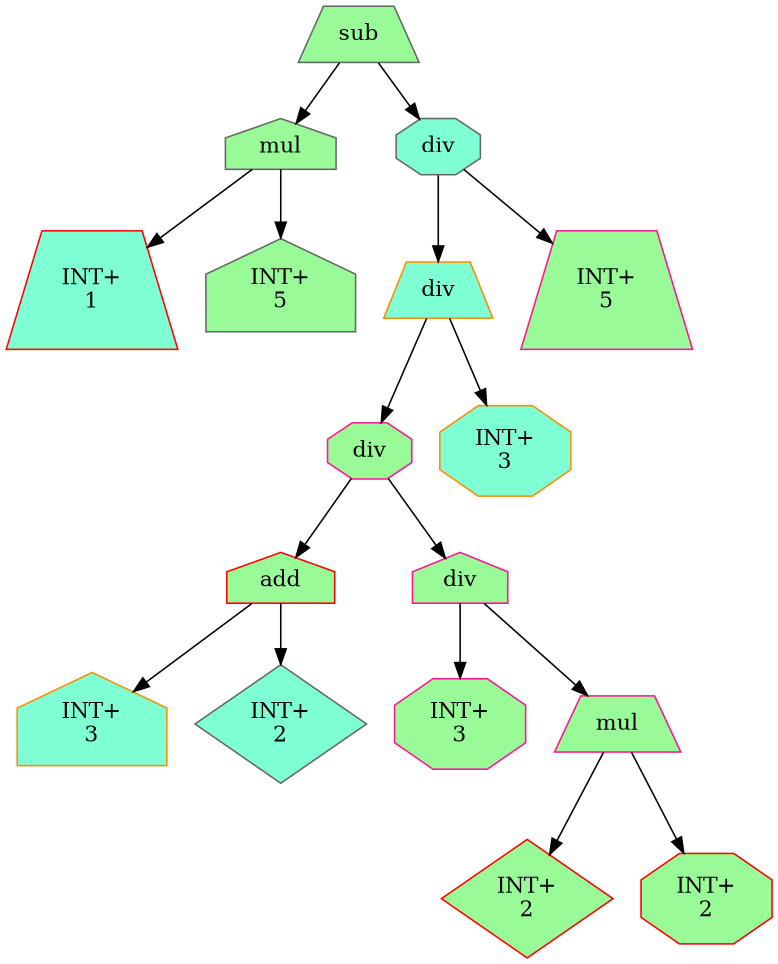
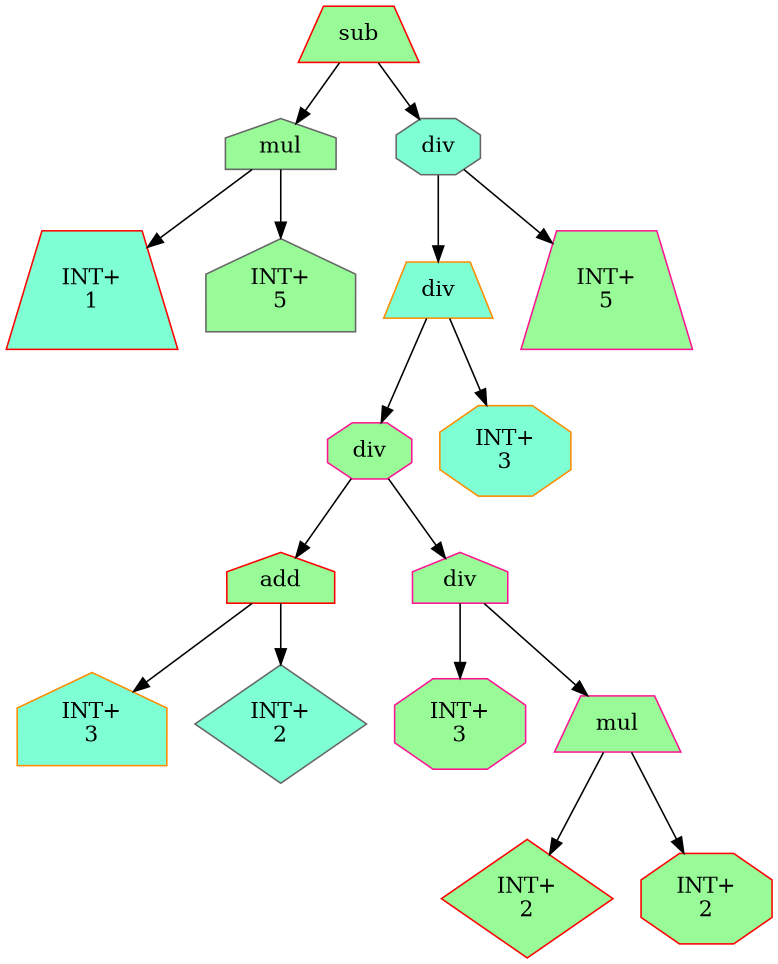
(359, 34) -> (359, 34)
